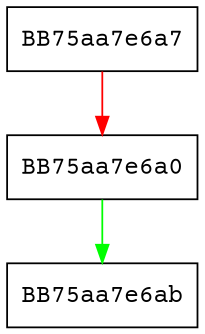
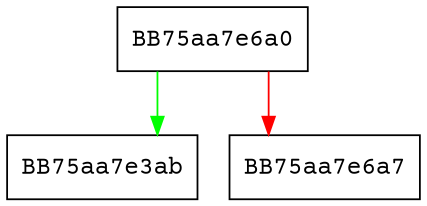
(102, 94) -> (269, 94)
(102, 295) -> (102, 167)
